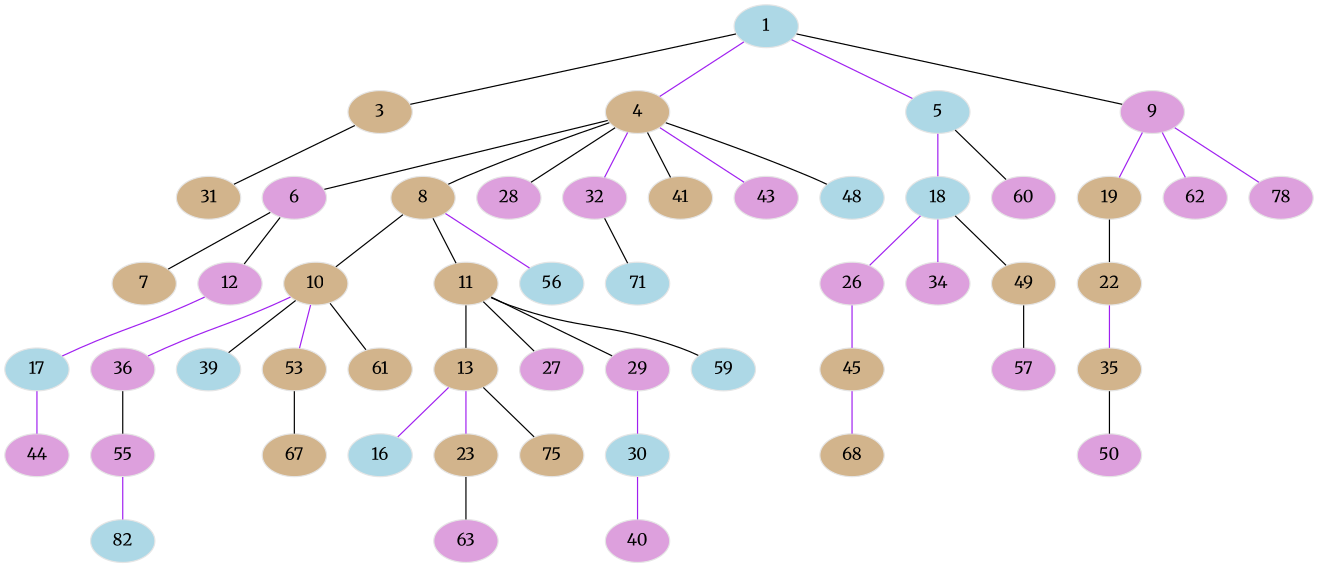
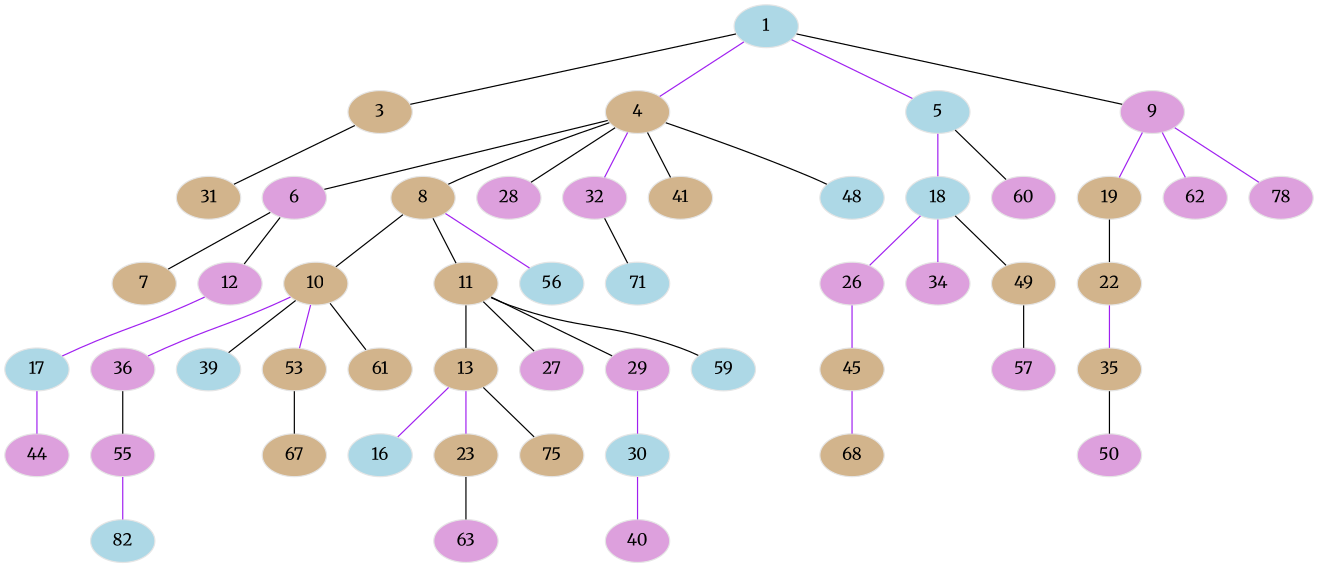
(766, 198) -> none
